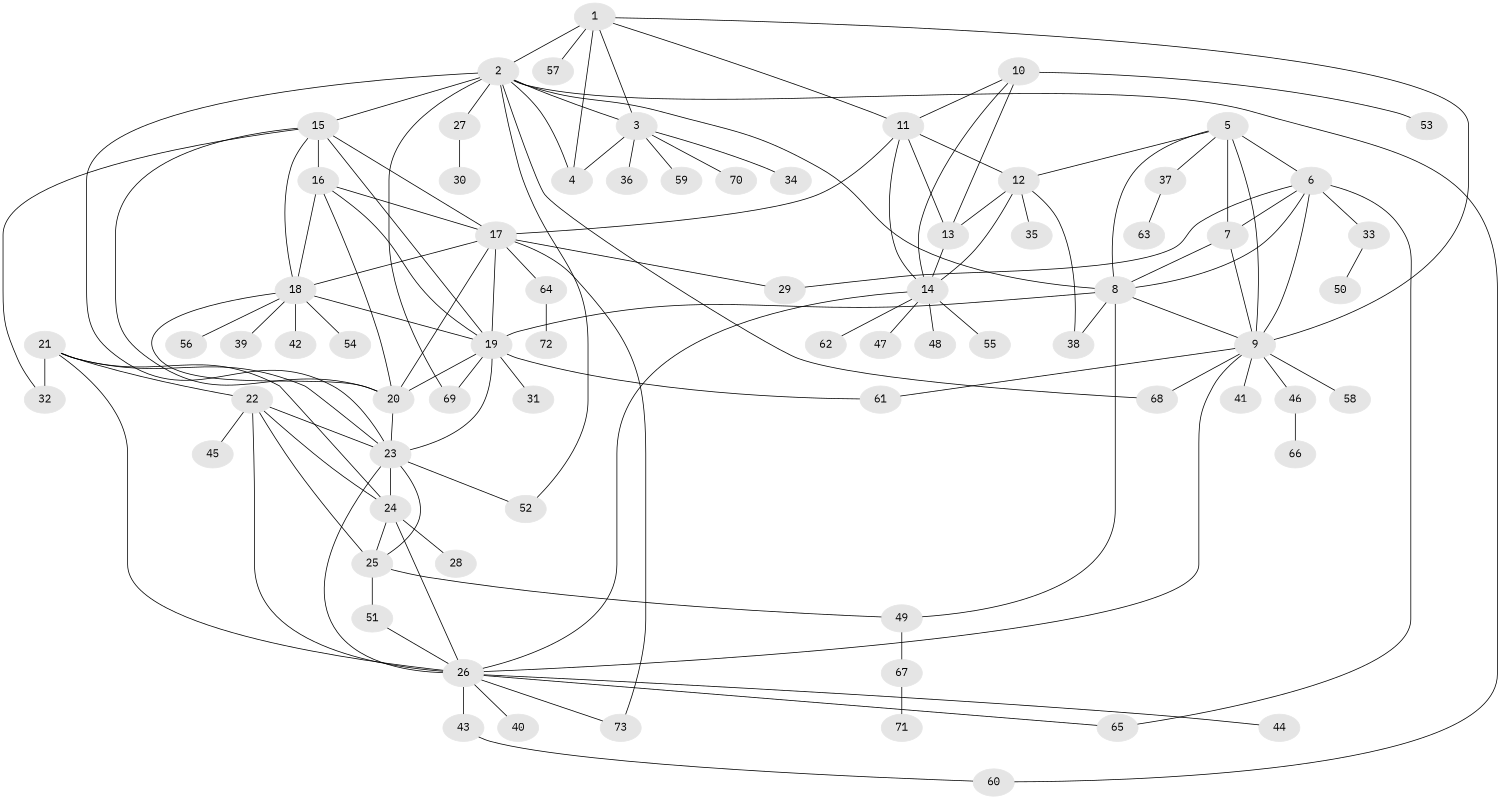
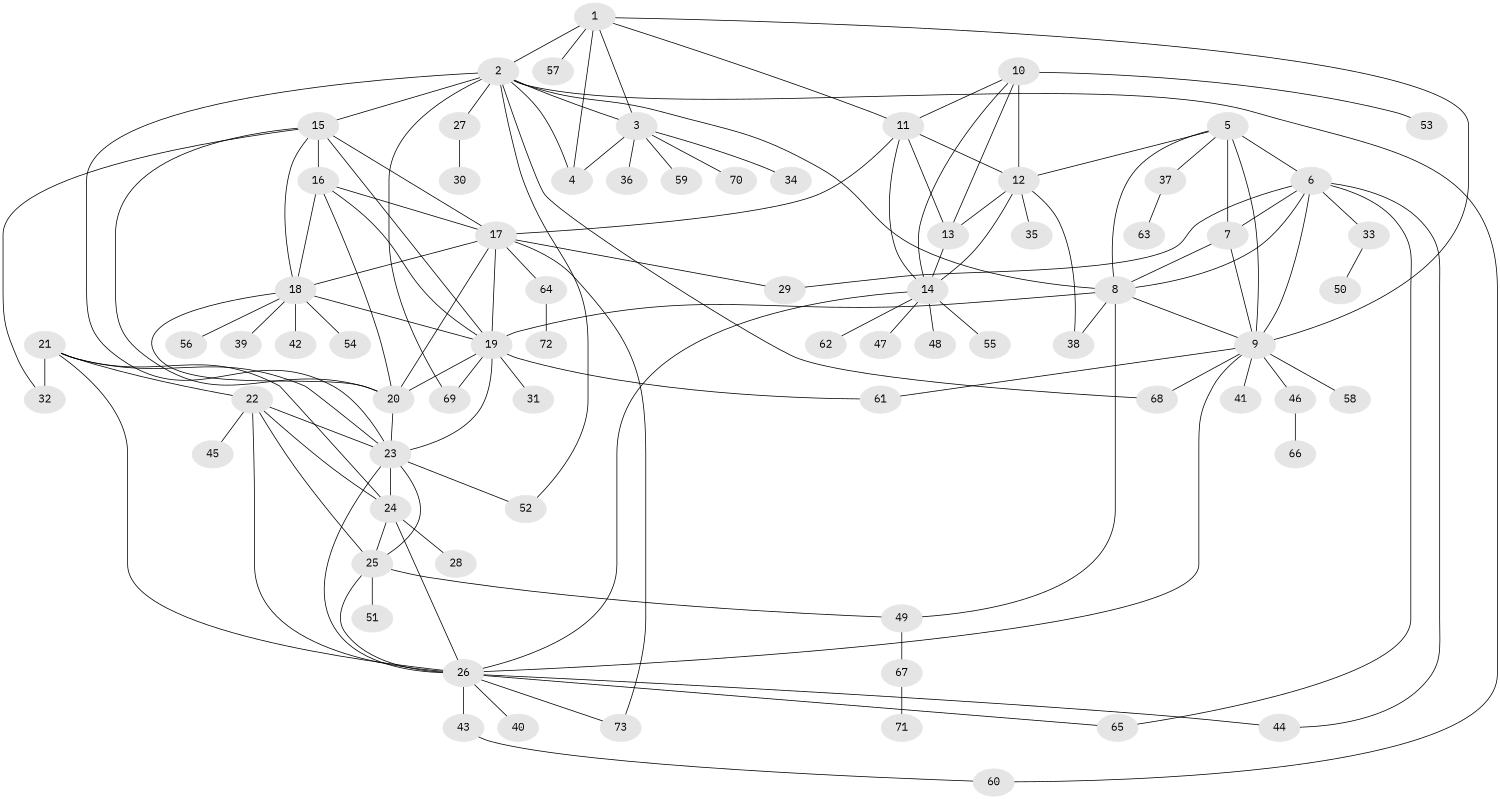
none -> (1019, 126)
none -> (1440, 470)
(418, 646) -> (352, 640)
